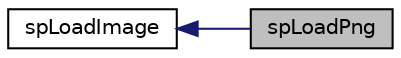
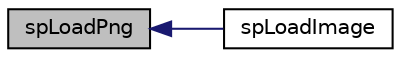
(224, 29) -> (197, 29)
